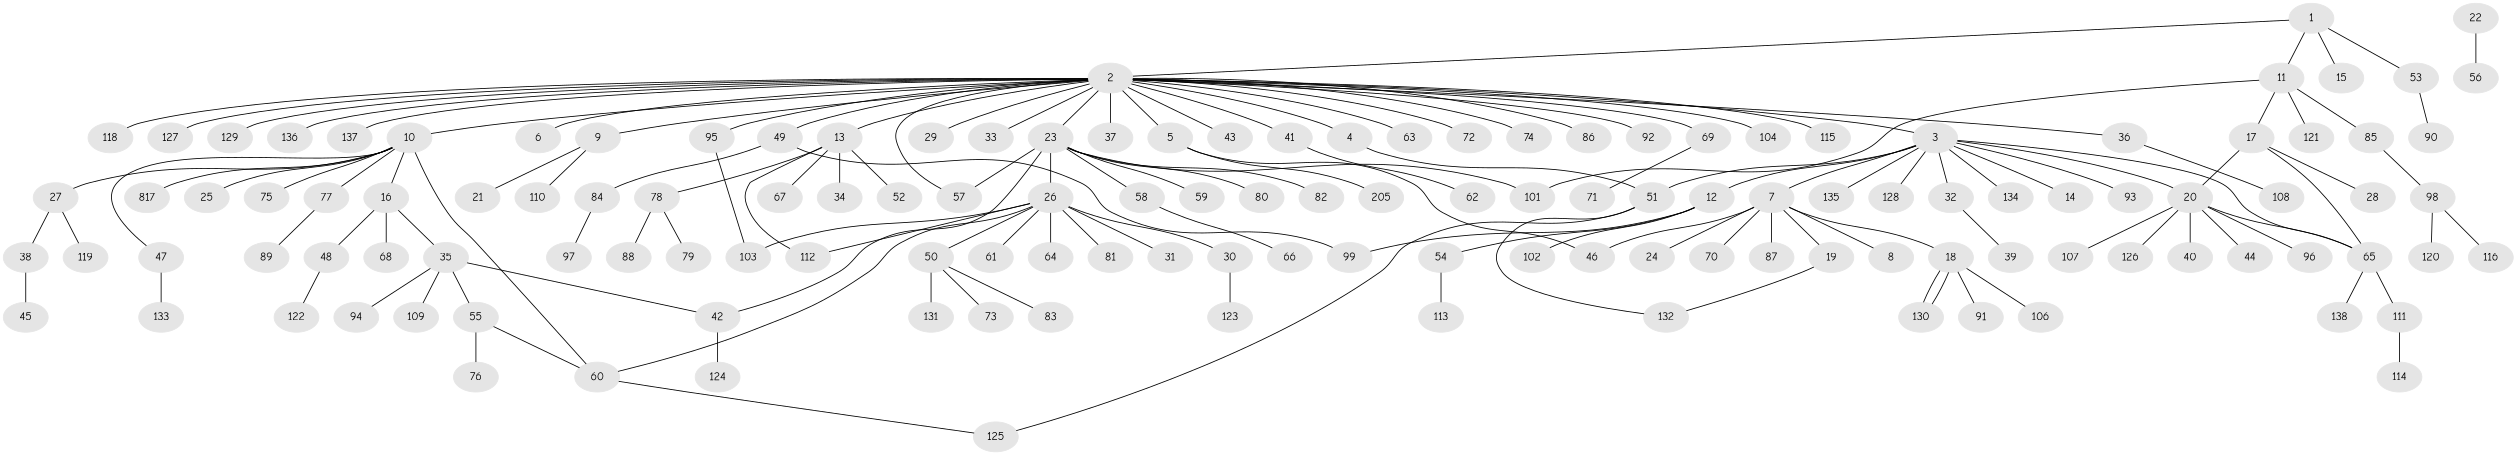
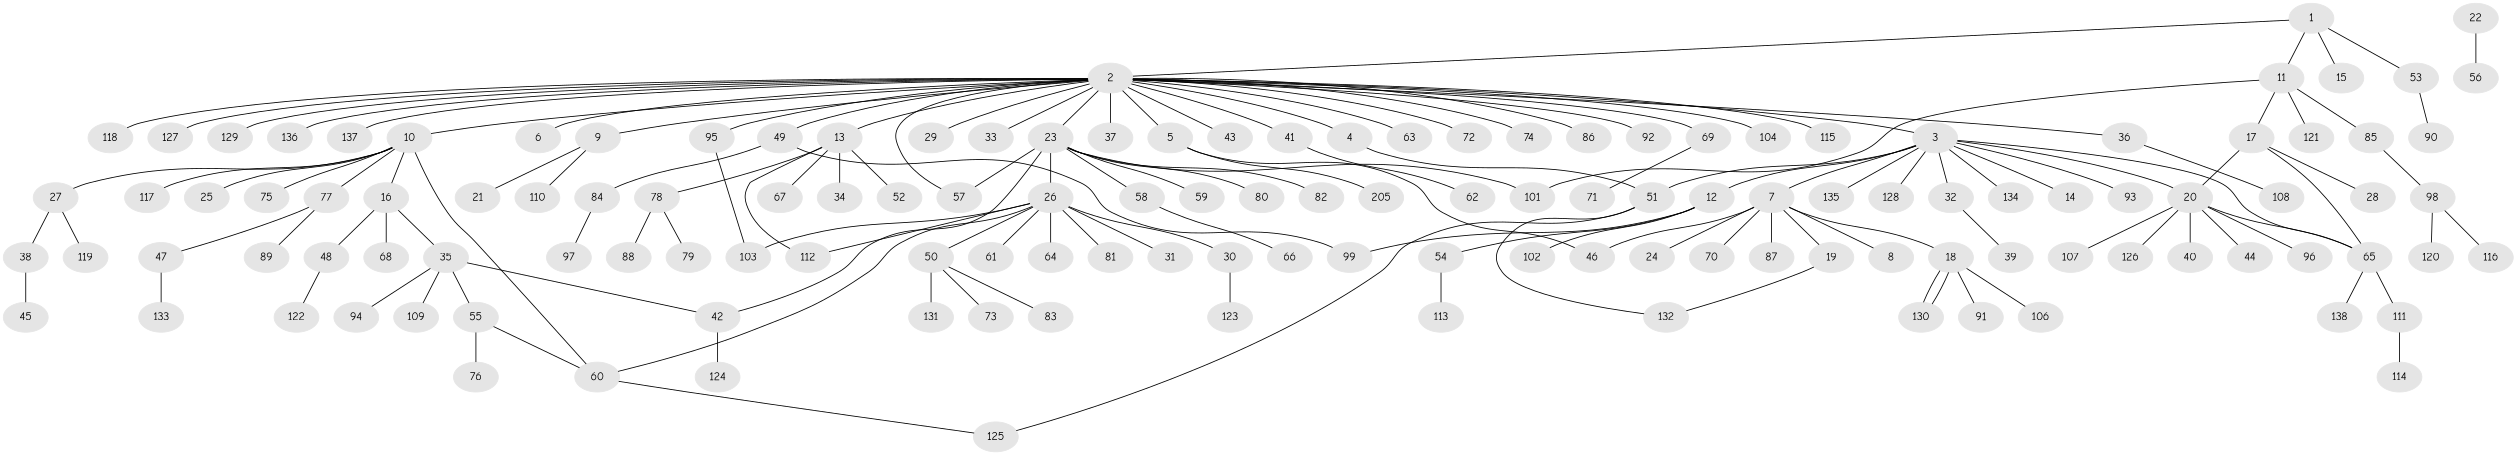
(214, 158) -> (246, 231)
(147, 198) -> (147, 198)
